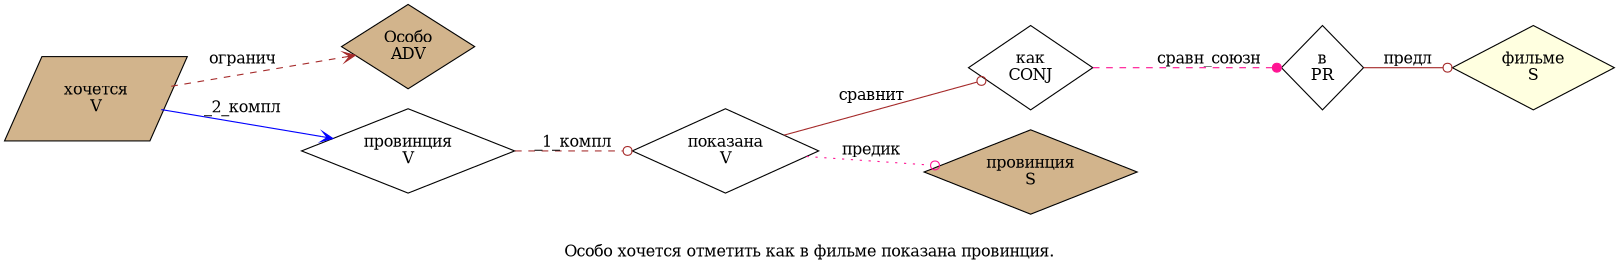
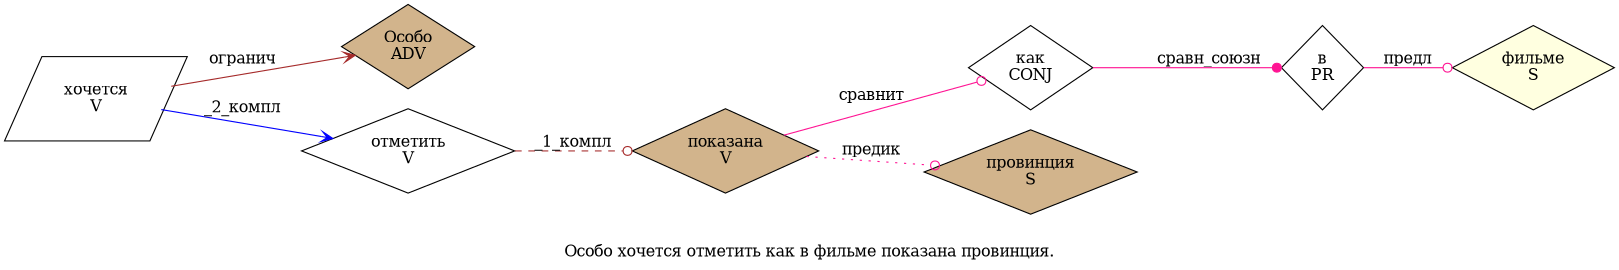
(1183, 68) -> (1183, 68)
(1403, 68) -> (1403, 68)
(258, 72) -> (258, 72)
(96, 99) -> (96, 99)
(880, 109) -> (880, 109)
(408, 151) -> (408, 151)
(725, 151) -> (725, 151)
